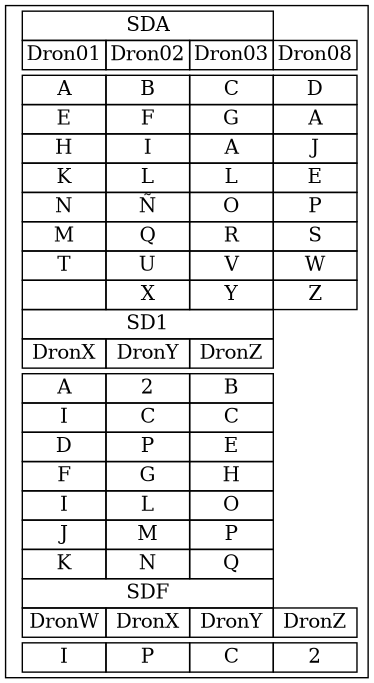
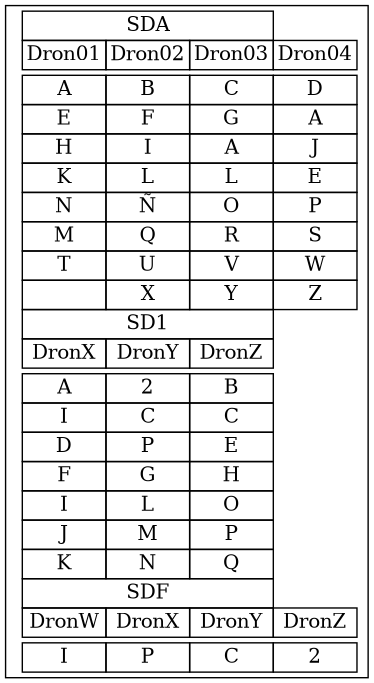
(315, 54) -> (315, 54)
